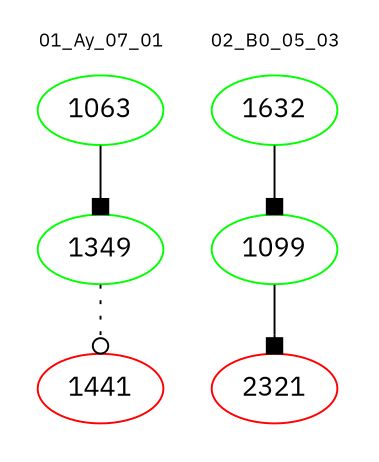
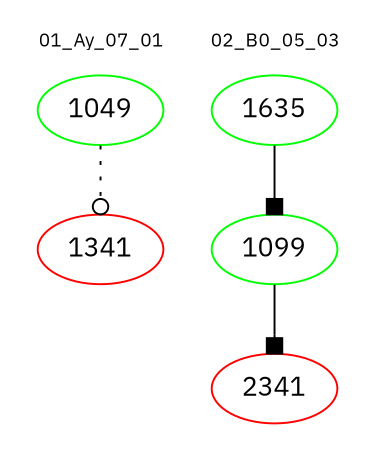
(101, 110) -> none
(275, 110) -> (275, 110)
(101, 249) -> (101, 110)
(101, 389) -> (101, 249)
(275, 389) -> (275, 389)
